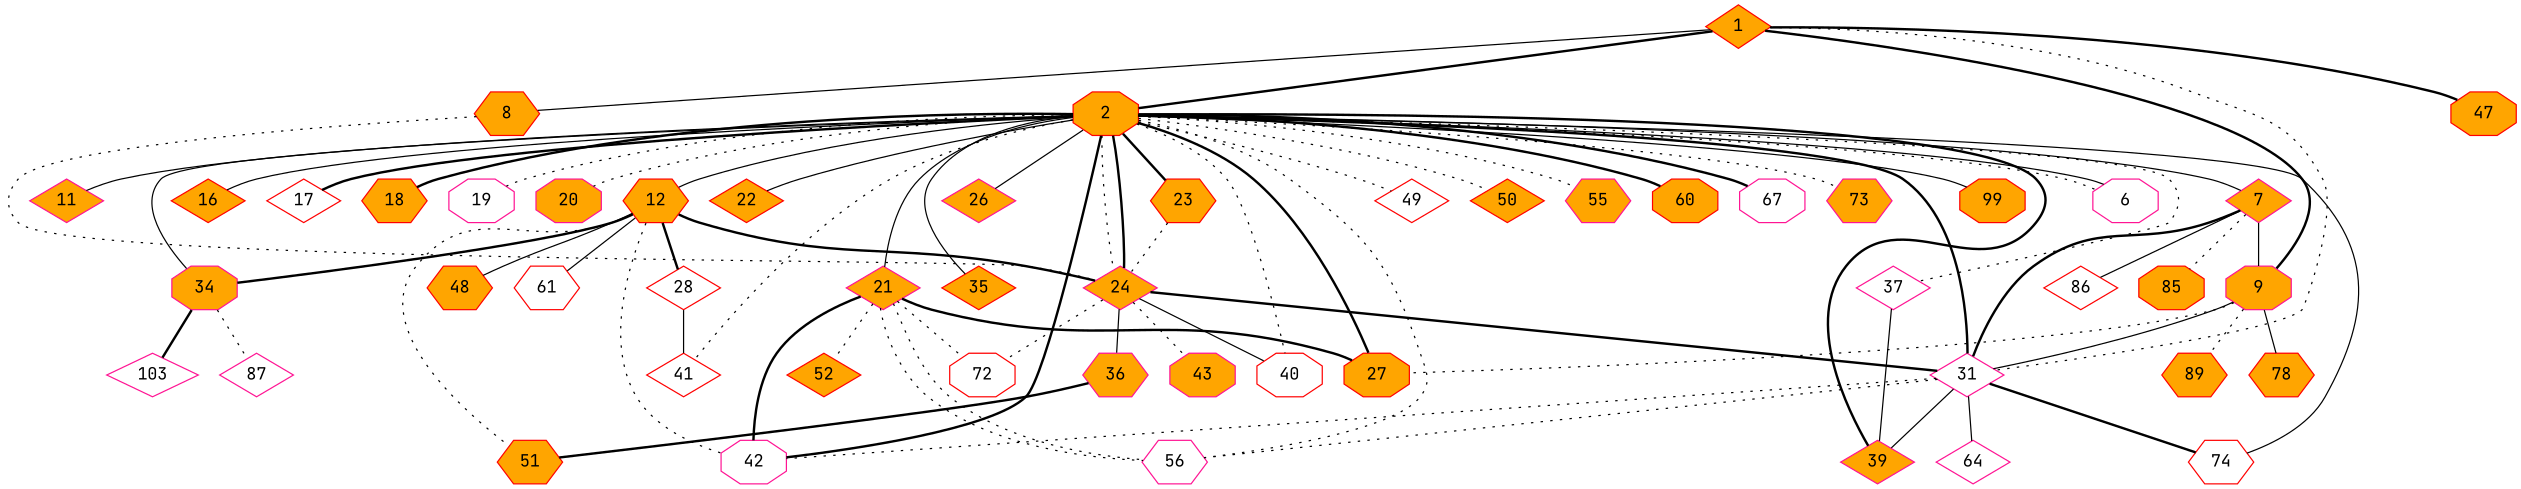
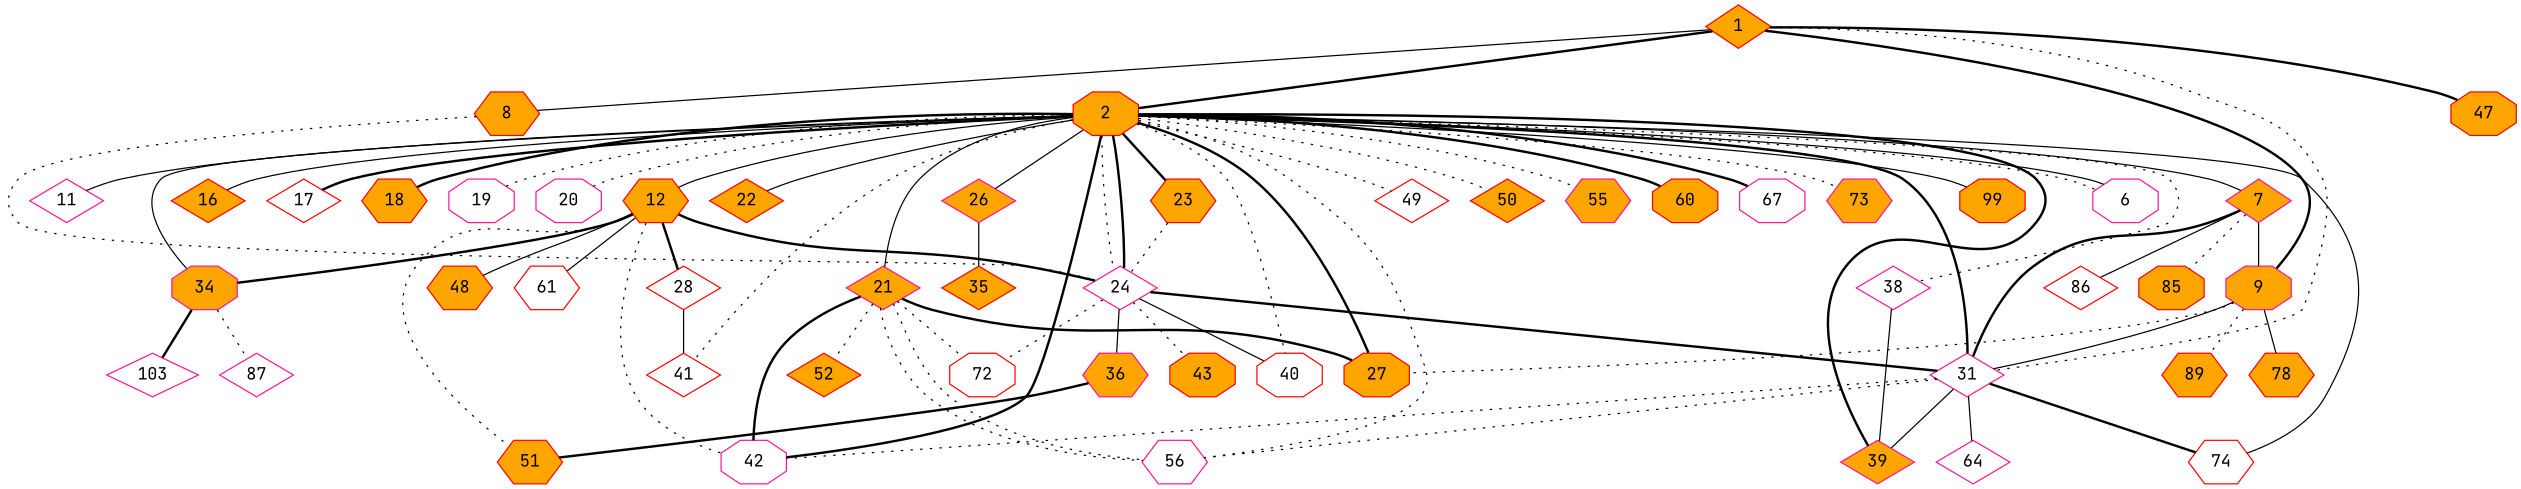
(931, 180) -> (979, 244)
(67, 201) -> (67, 201)
(569, 201) -> (569, 201)
(1120, 288) -> (1120, 288)
(1893, 288) -> (1893, 288)
(1203, 375) -> (1203, 375)
